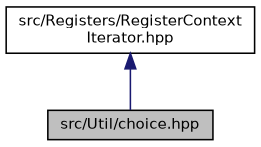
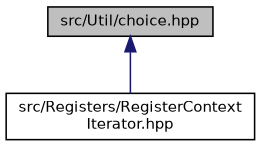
(130, 90) -> (130, 73)
